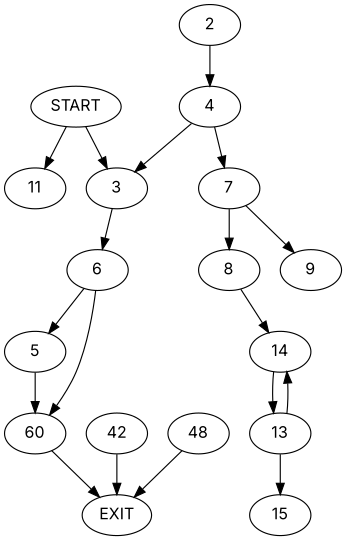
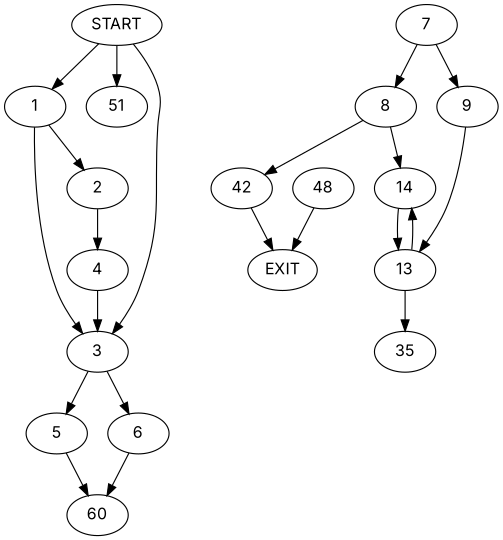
none -> (35, 107)
(218, 142) -> none
none -> (319, 145)
none -> (454, 187)
(35, 188) -> (117, 107)
(70, 306) -> (80, 388)
(71, 470) -> none
(280, 515) -> (405, 352)
